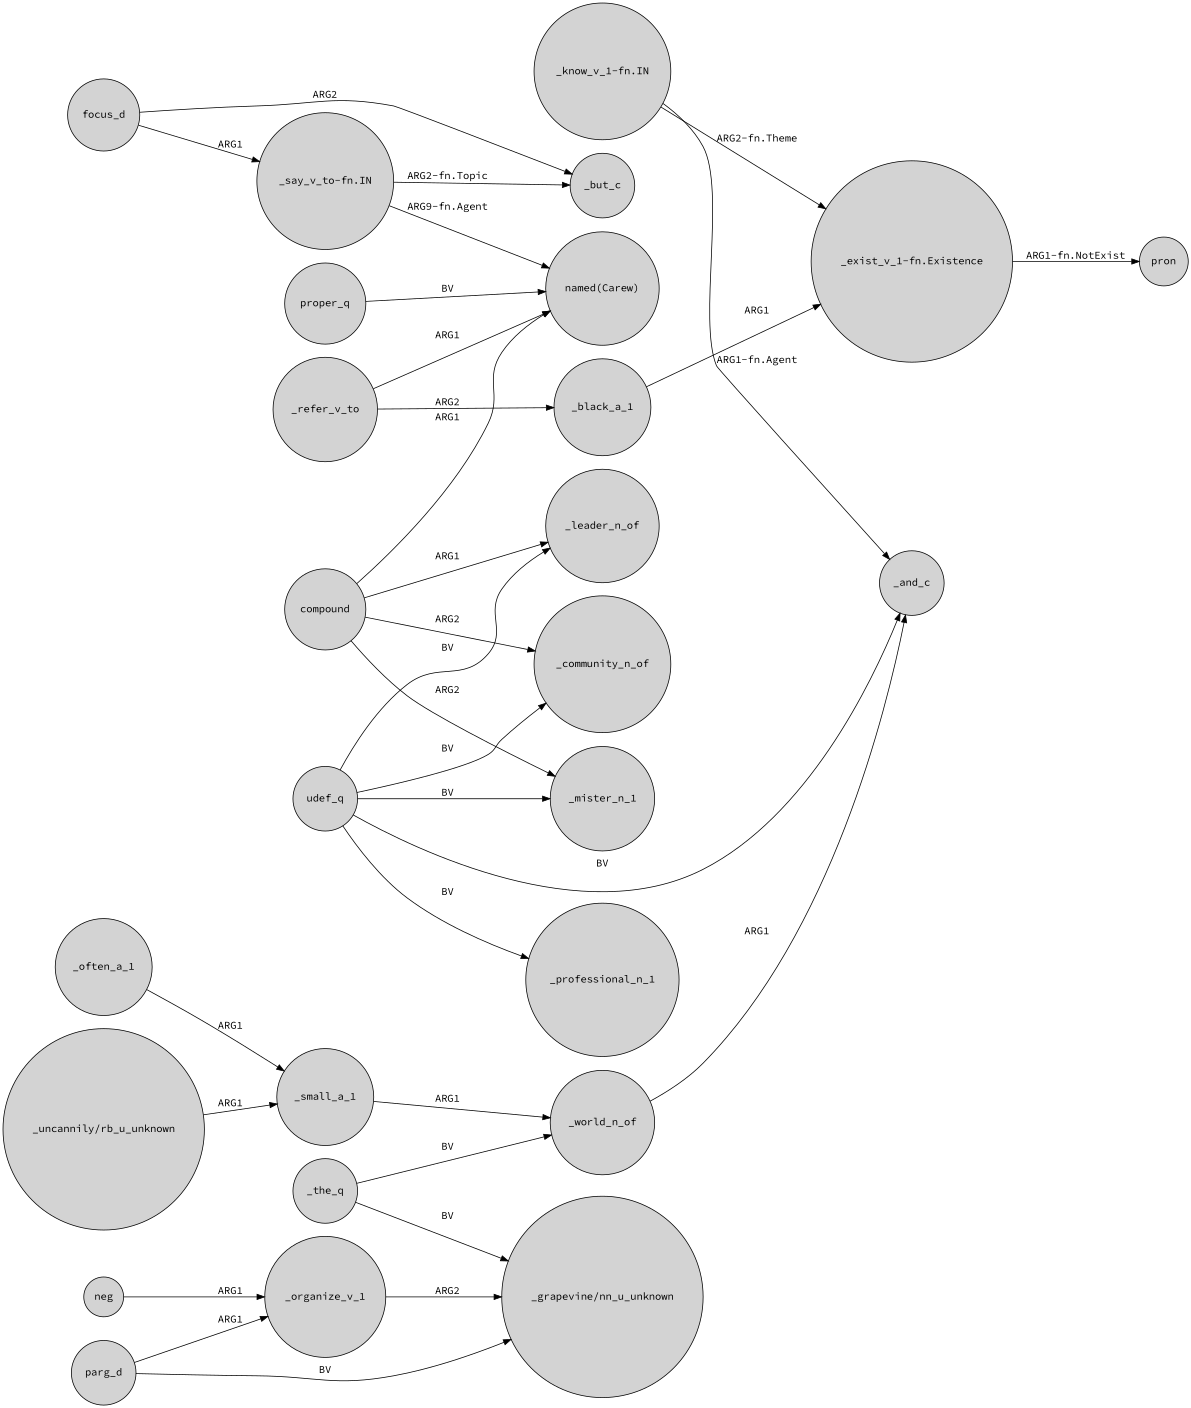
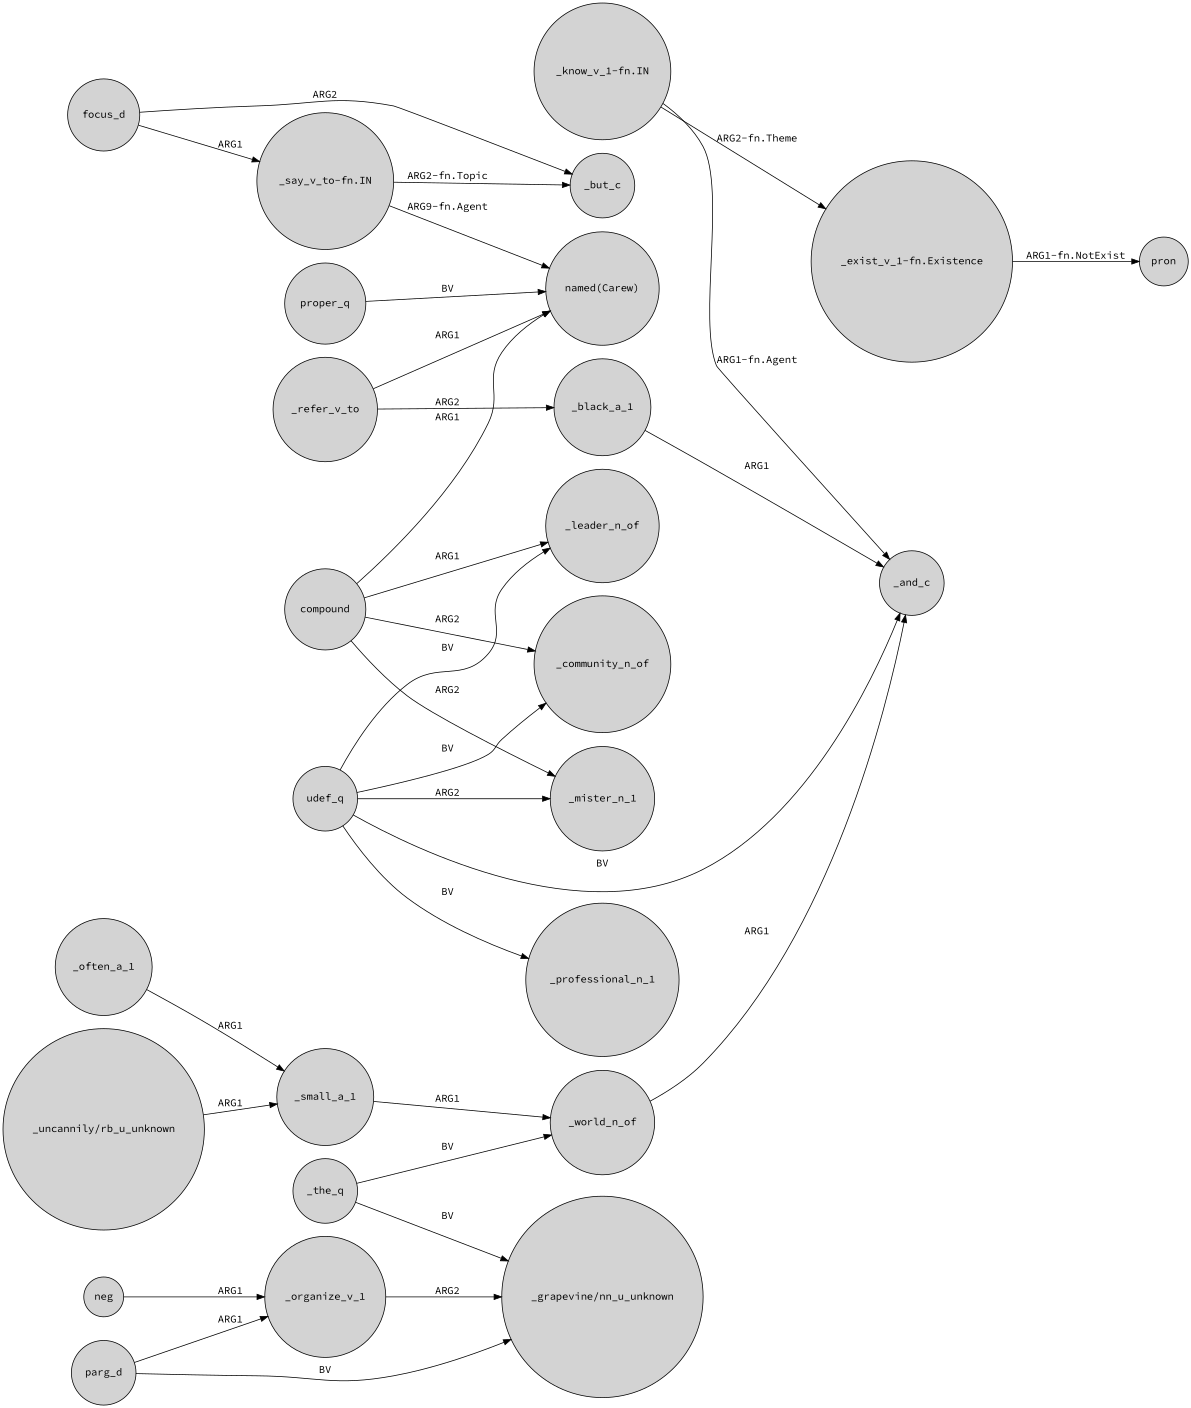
(730, 347) -> (761, 496)
(448, 793) -> (448, 793)
